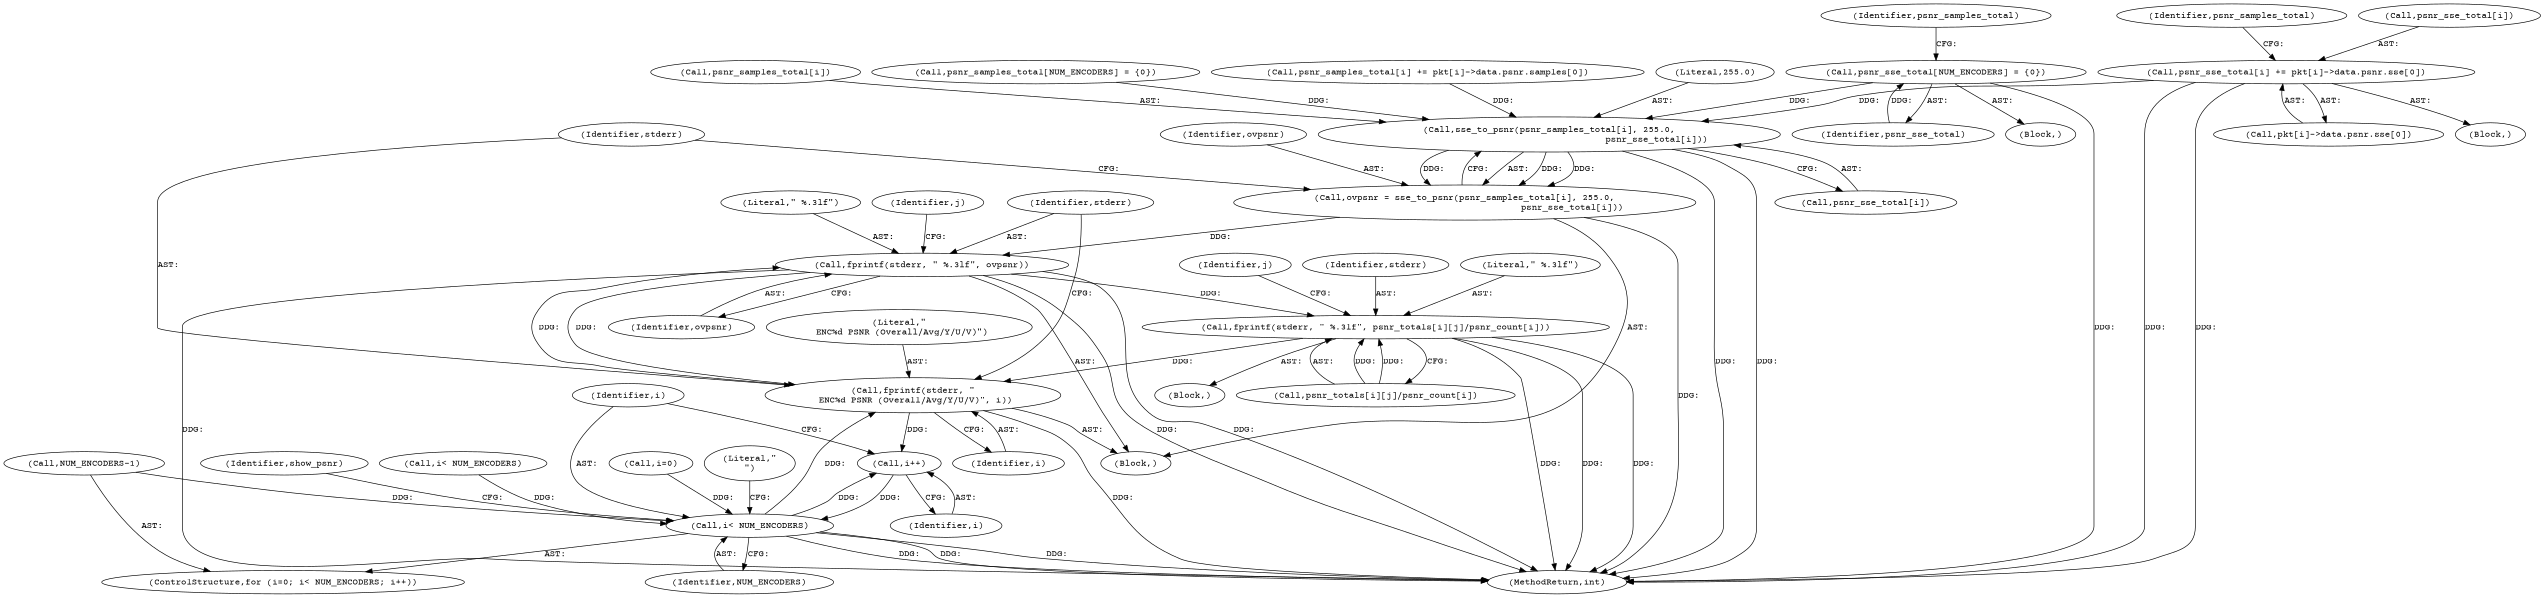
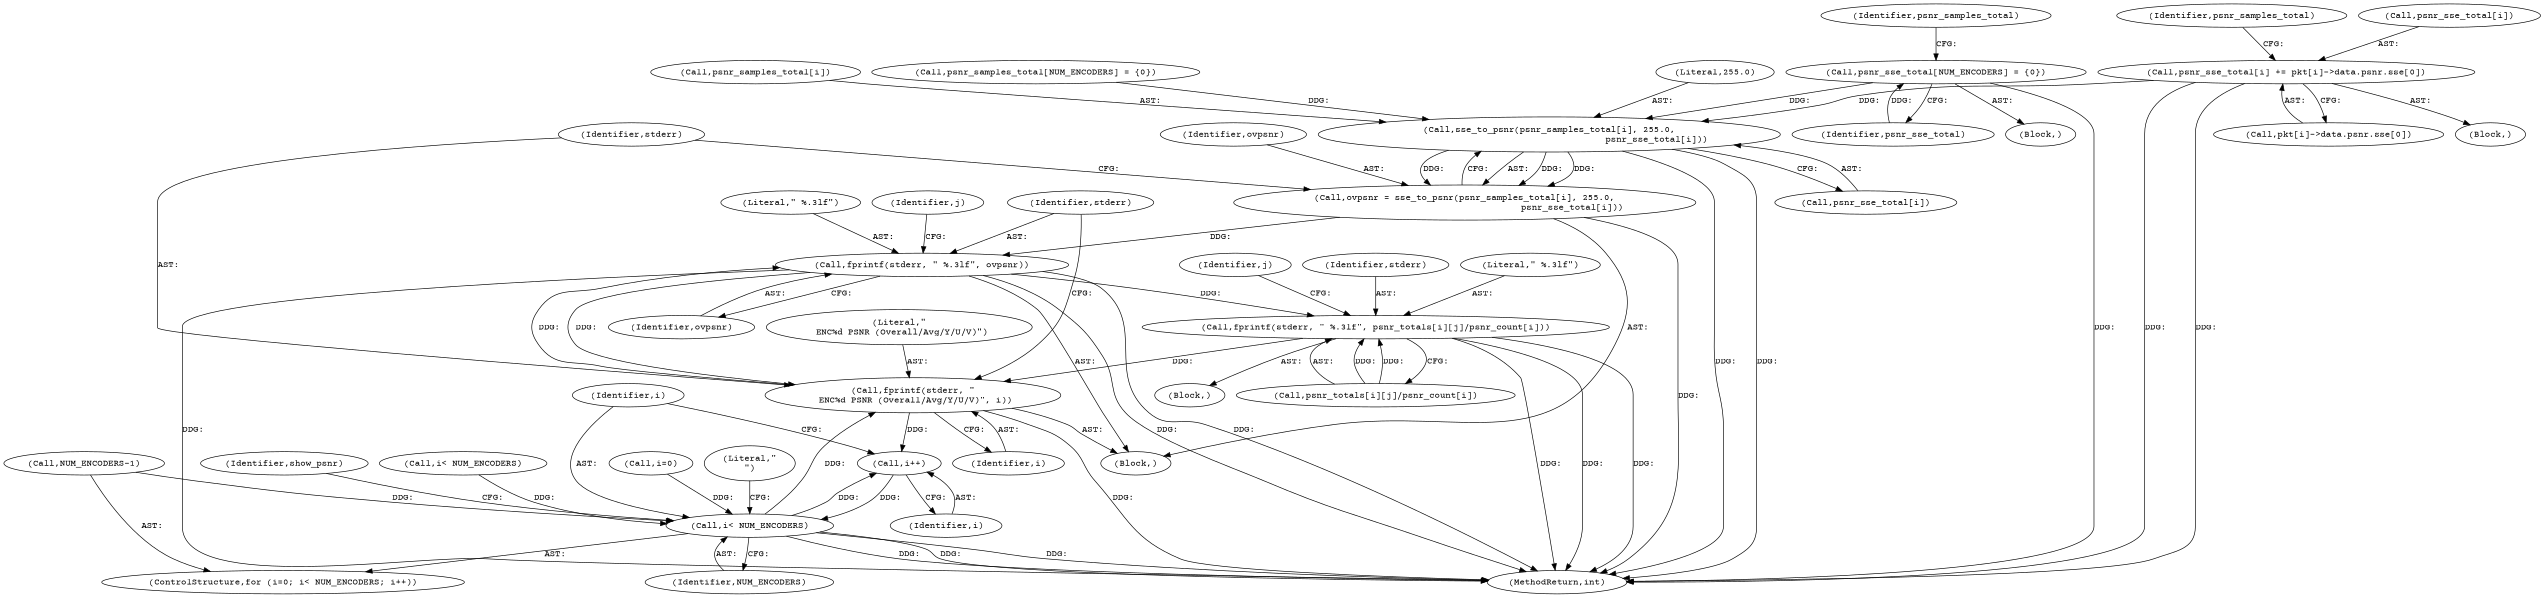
(1428, 72) -> none
(1941, 100) -> (1941, 100)
(2334, 100) -> (2334, 100)
